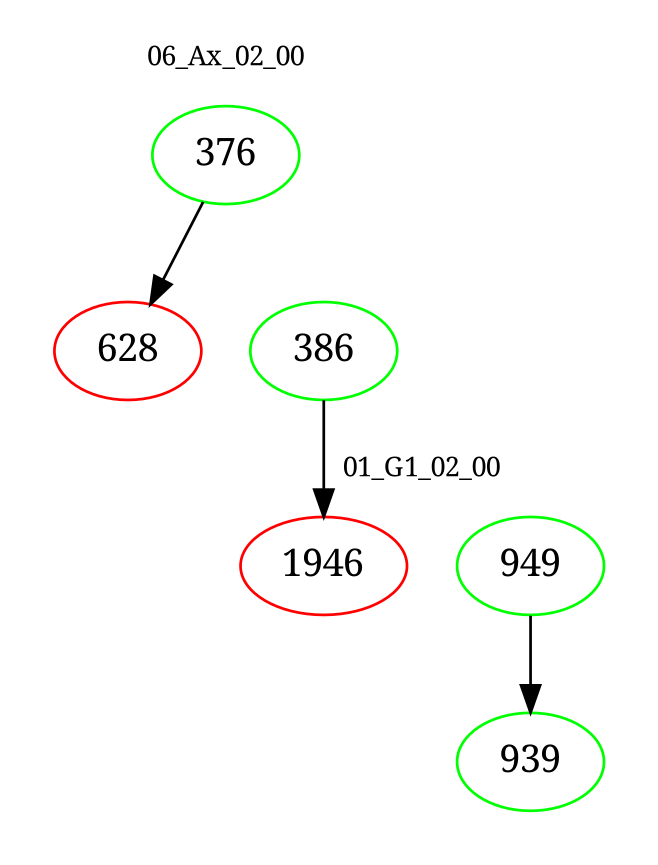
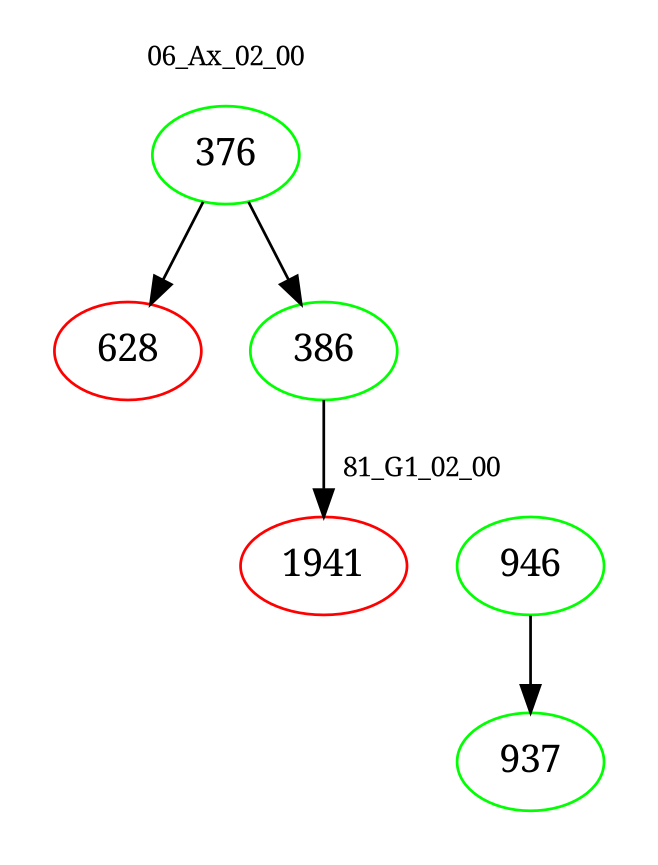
none -> (269, 241)
(422, 469) -> (422, 469)
(324, 566) -> (324, 566)
(531, 566) -> (531, 566)
(531, 762) -> (531, 762)
